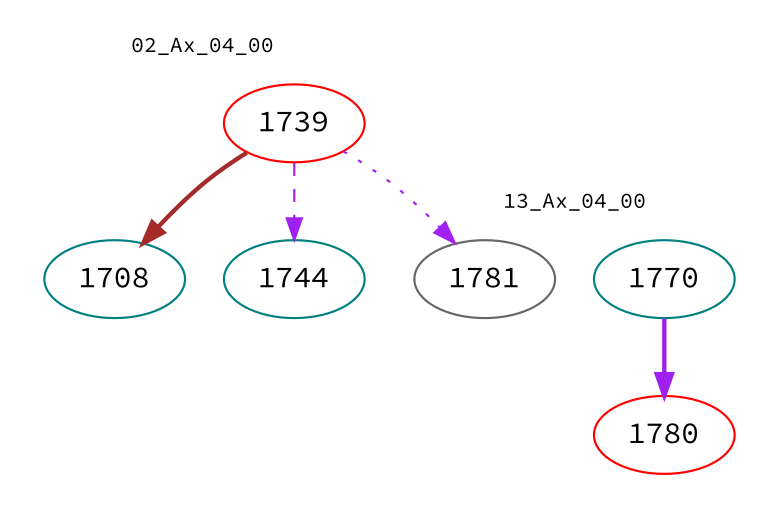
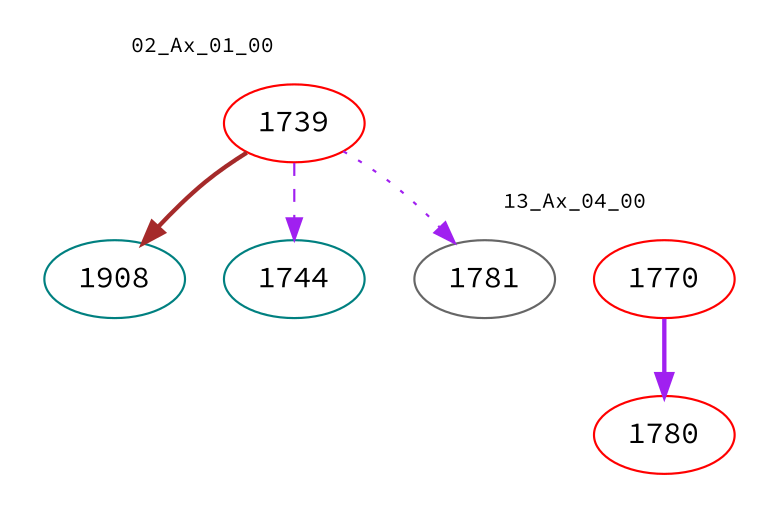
(203, 47) -> (203, 47)
(115, 279) -> (115, 279)
(664, 279) -> (664, 279)
